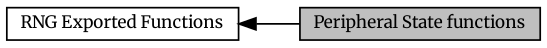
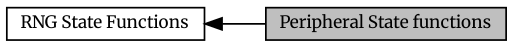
(123, 24) -> (106, 24)
